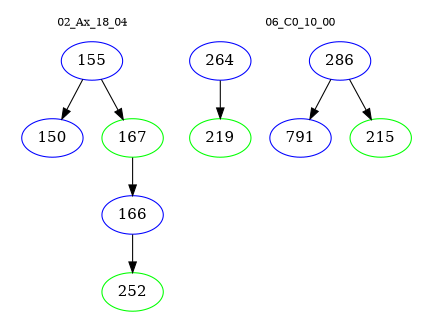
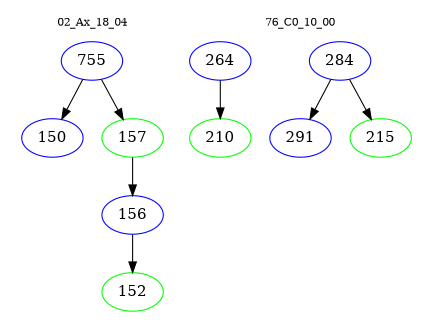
(301, 23) -> (301, 23)
(92, 61) -> (92, 61)
(340, 61) -> (340, 61)
(133, 138) -> (133, 138)
(220, 138) -> (220, 138)
(301, 138) -> (301, 138)
(133, 215) -> (133, 215)
(133, 292) -> (133, 292)
